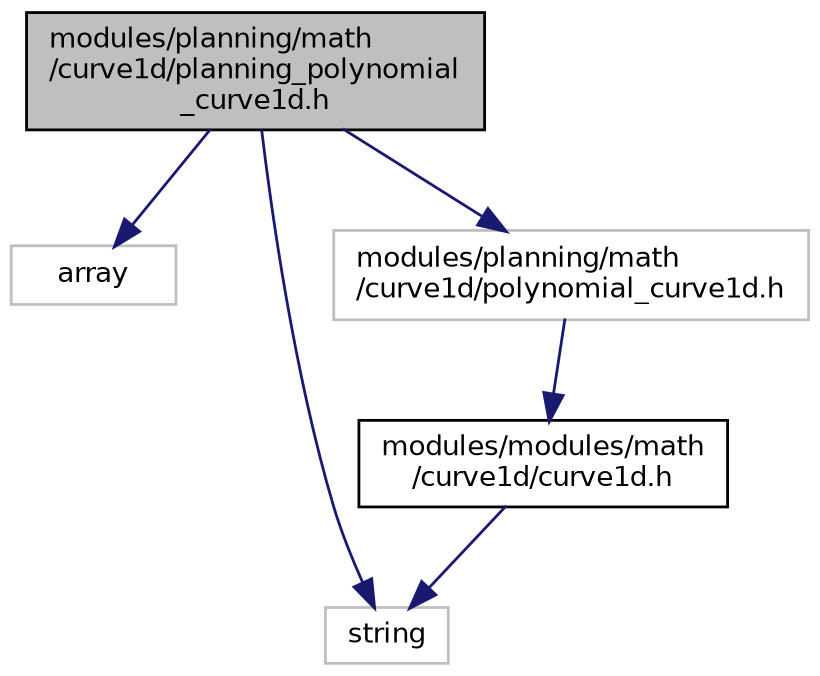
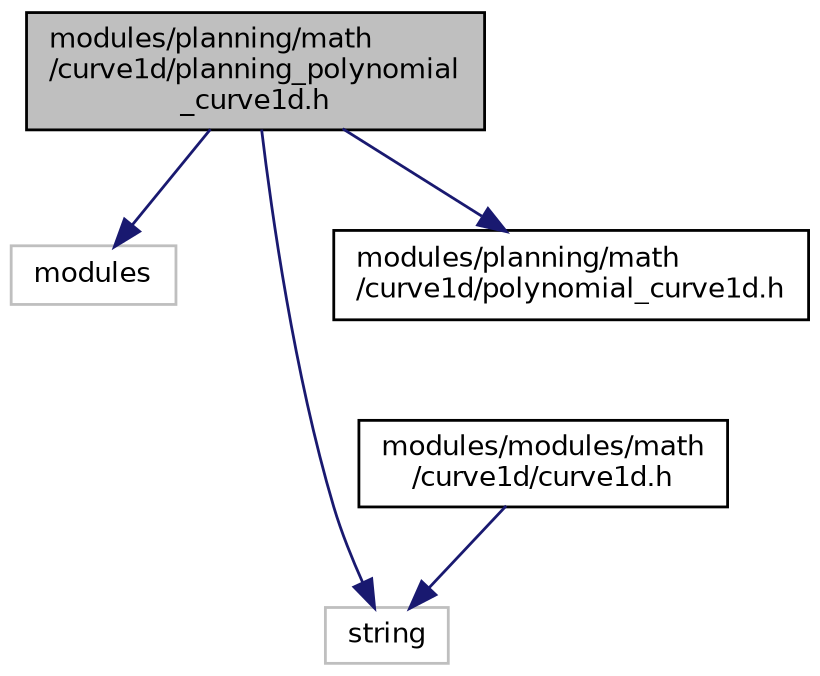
(94, 275) -> (94, 275)
(571, 275) -> (571, 275)
(559, 356) -> none
